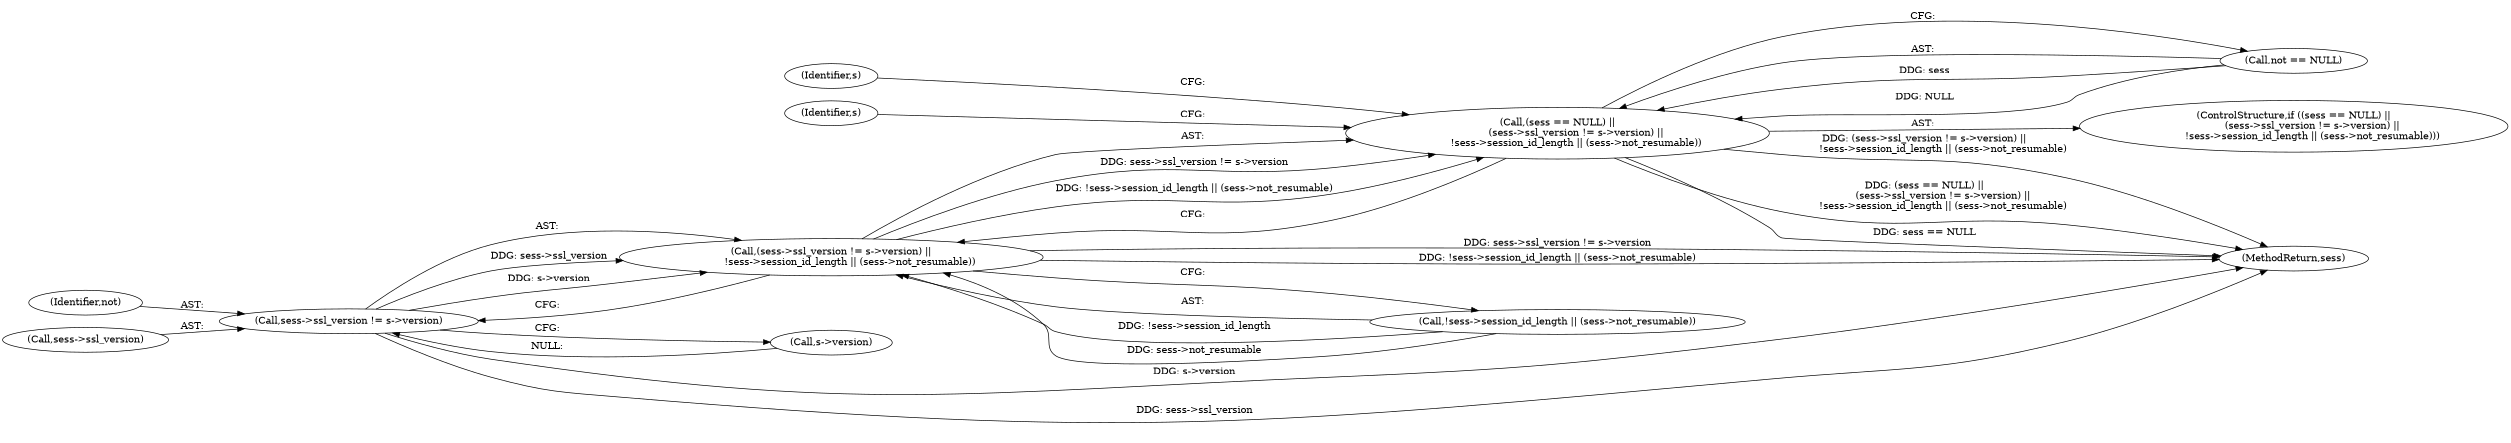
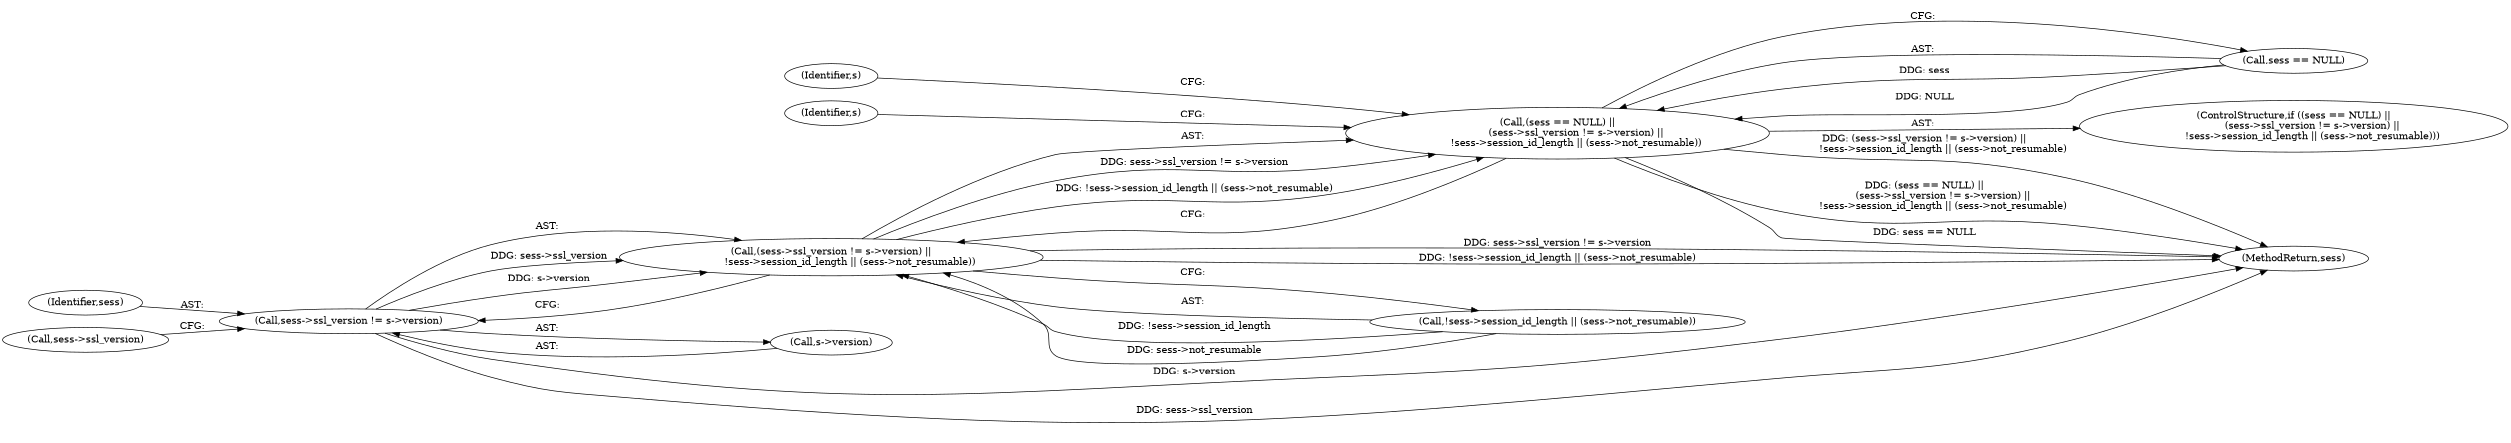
(2294, 61) -> (2294, 61)
(86, 303) -> (86, 303)
(194, 326) -> (194, 326)
(549, 329) -> (549, 329)
(549, 346) -> (549, 346)
